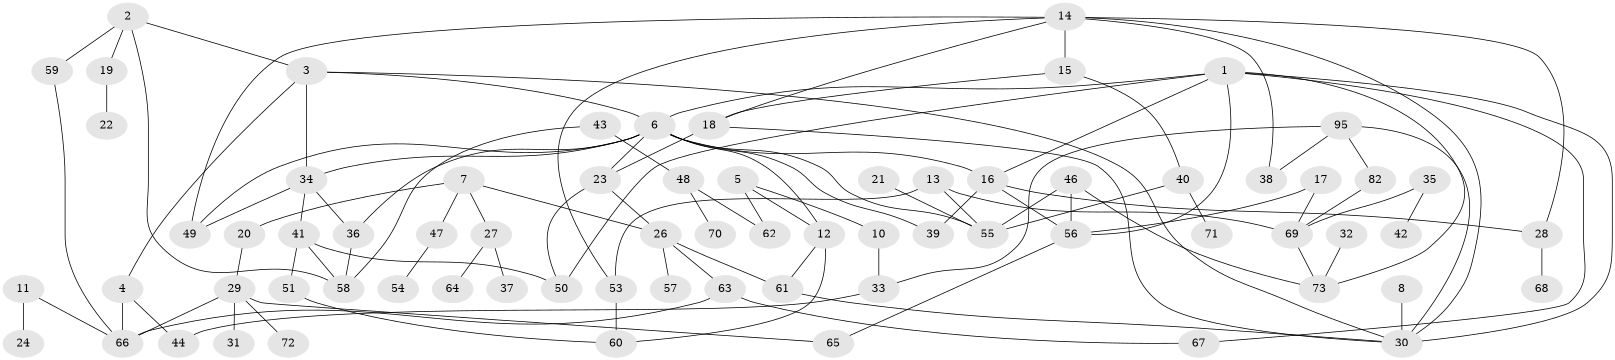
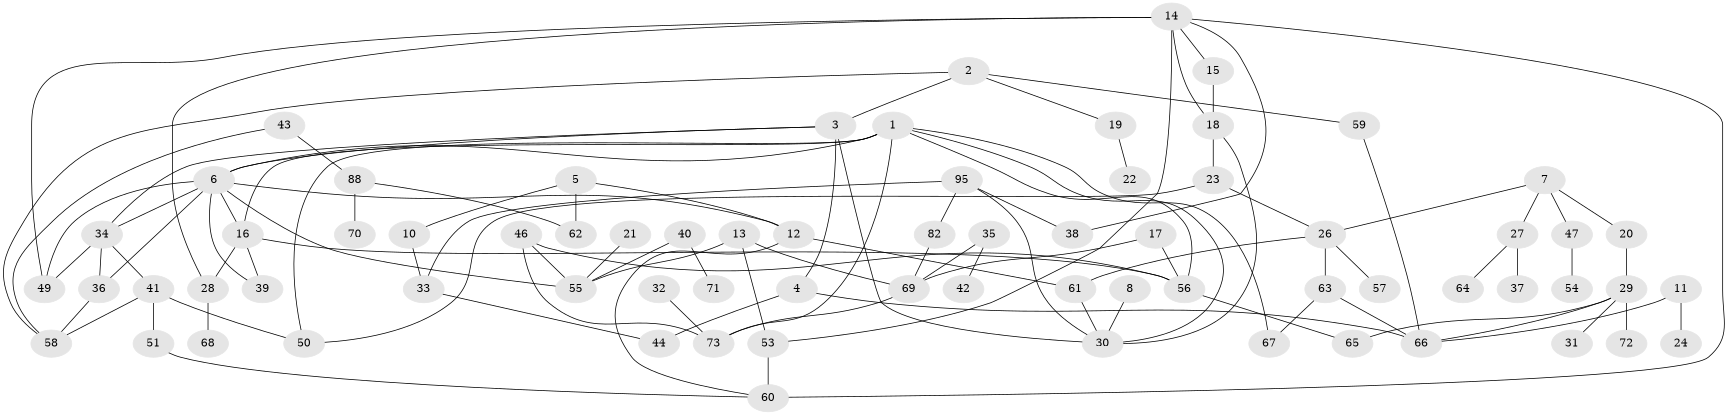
(1359, 74) -> (1642, 370)
(1139, 104) -> none
(628, 153) -> none
(684, 180) -> (355, 180)
